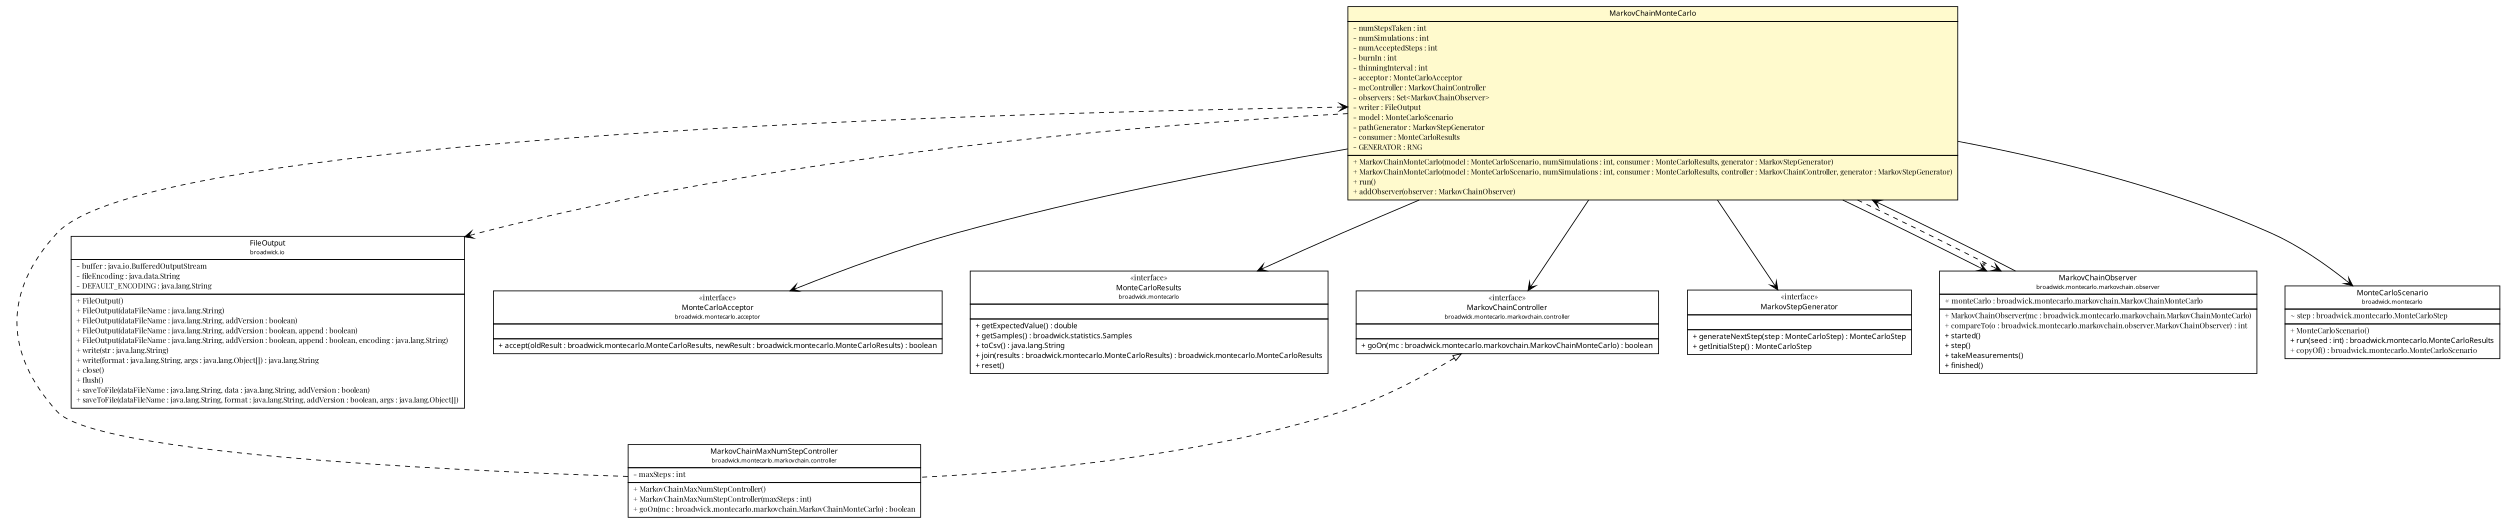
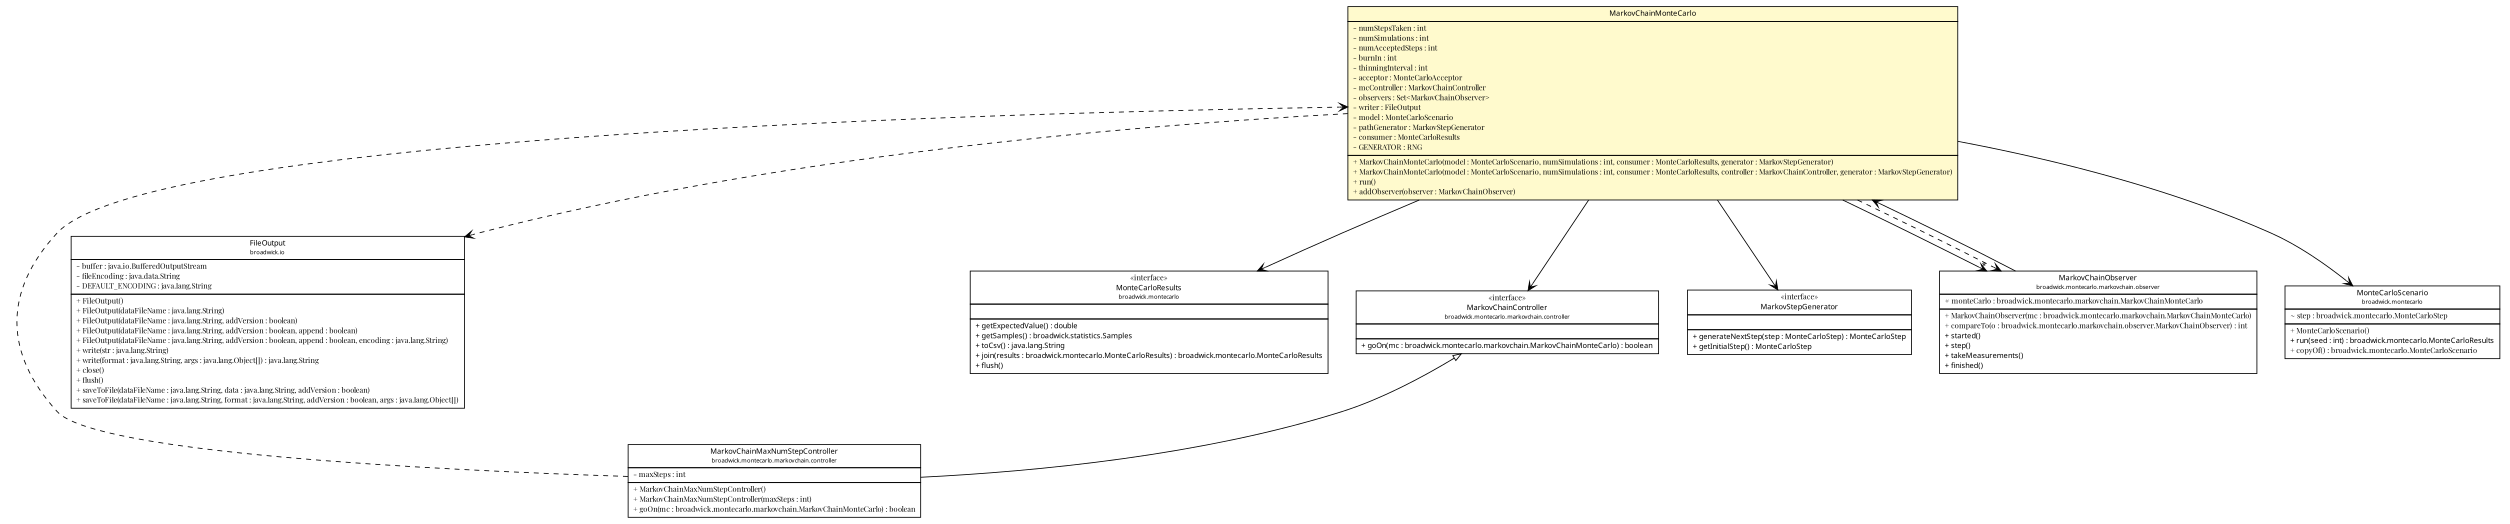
(717, 322) -> none
(990, 366) -> (990, 366)
(1195, 447) -> (1195, 447)
